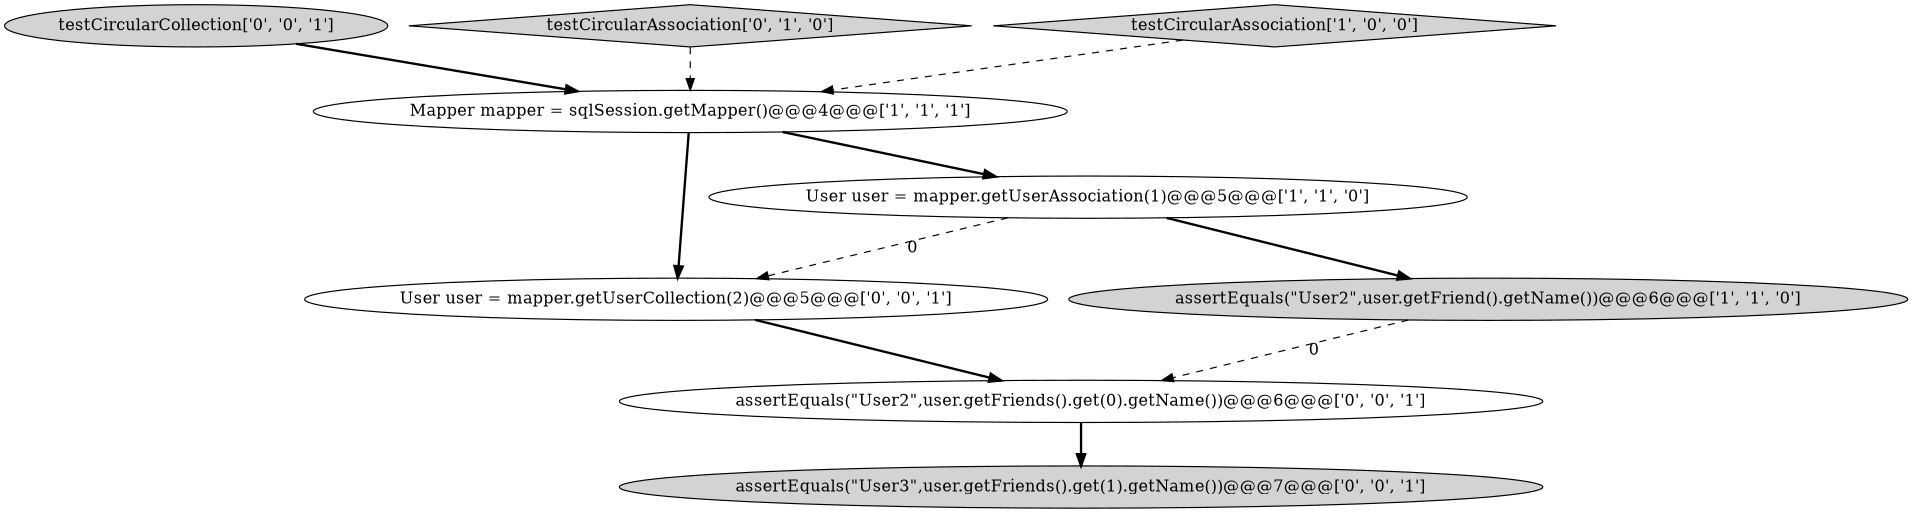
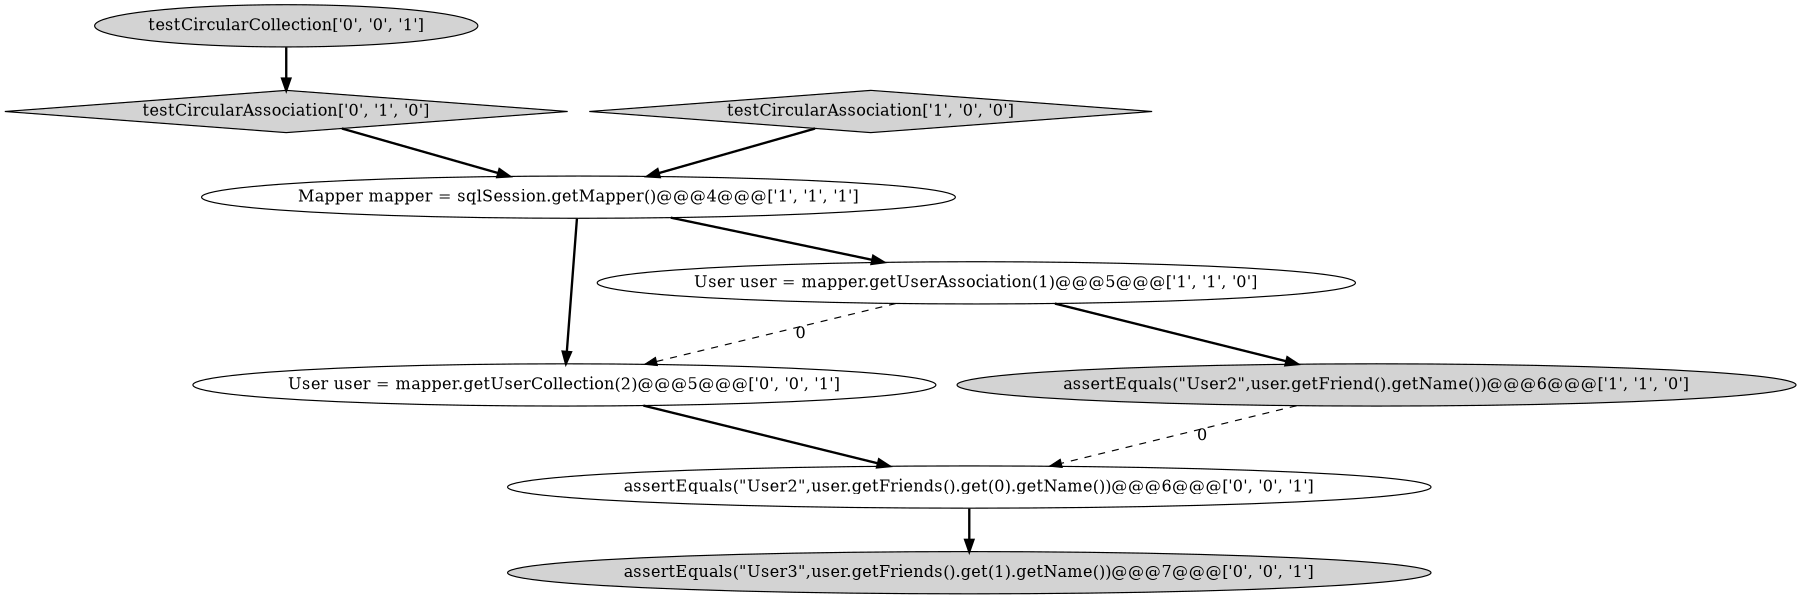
(690, 63) -> (420, 151)
(1008, 65) -> (737, 151)
(431, 67) -> (286, 63)
